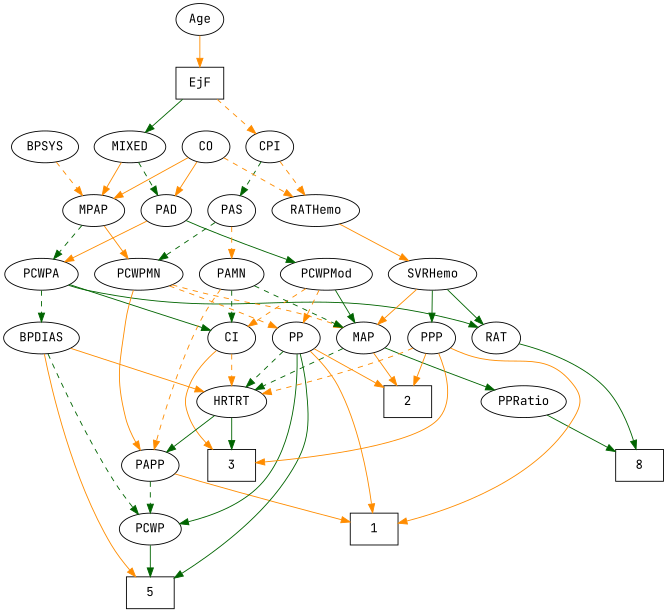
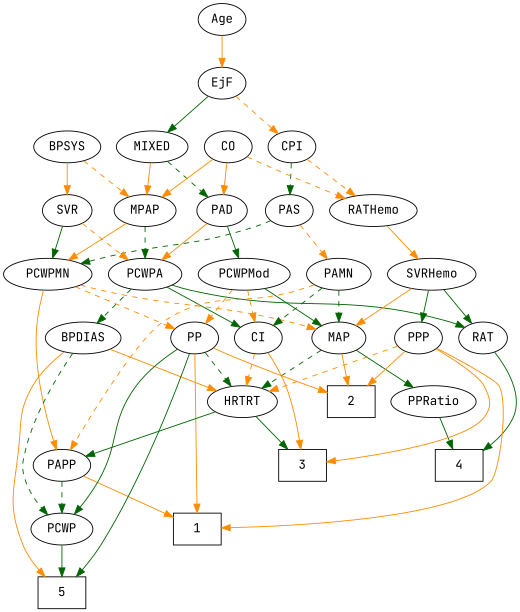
(200, 83) -> (222, 83)
none -> (67, 211)
(640, 465) -> (459, 465)
